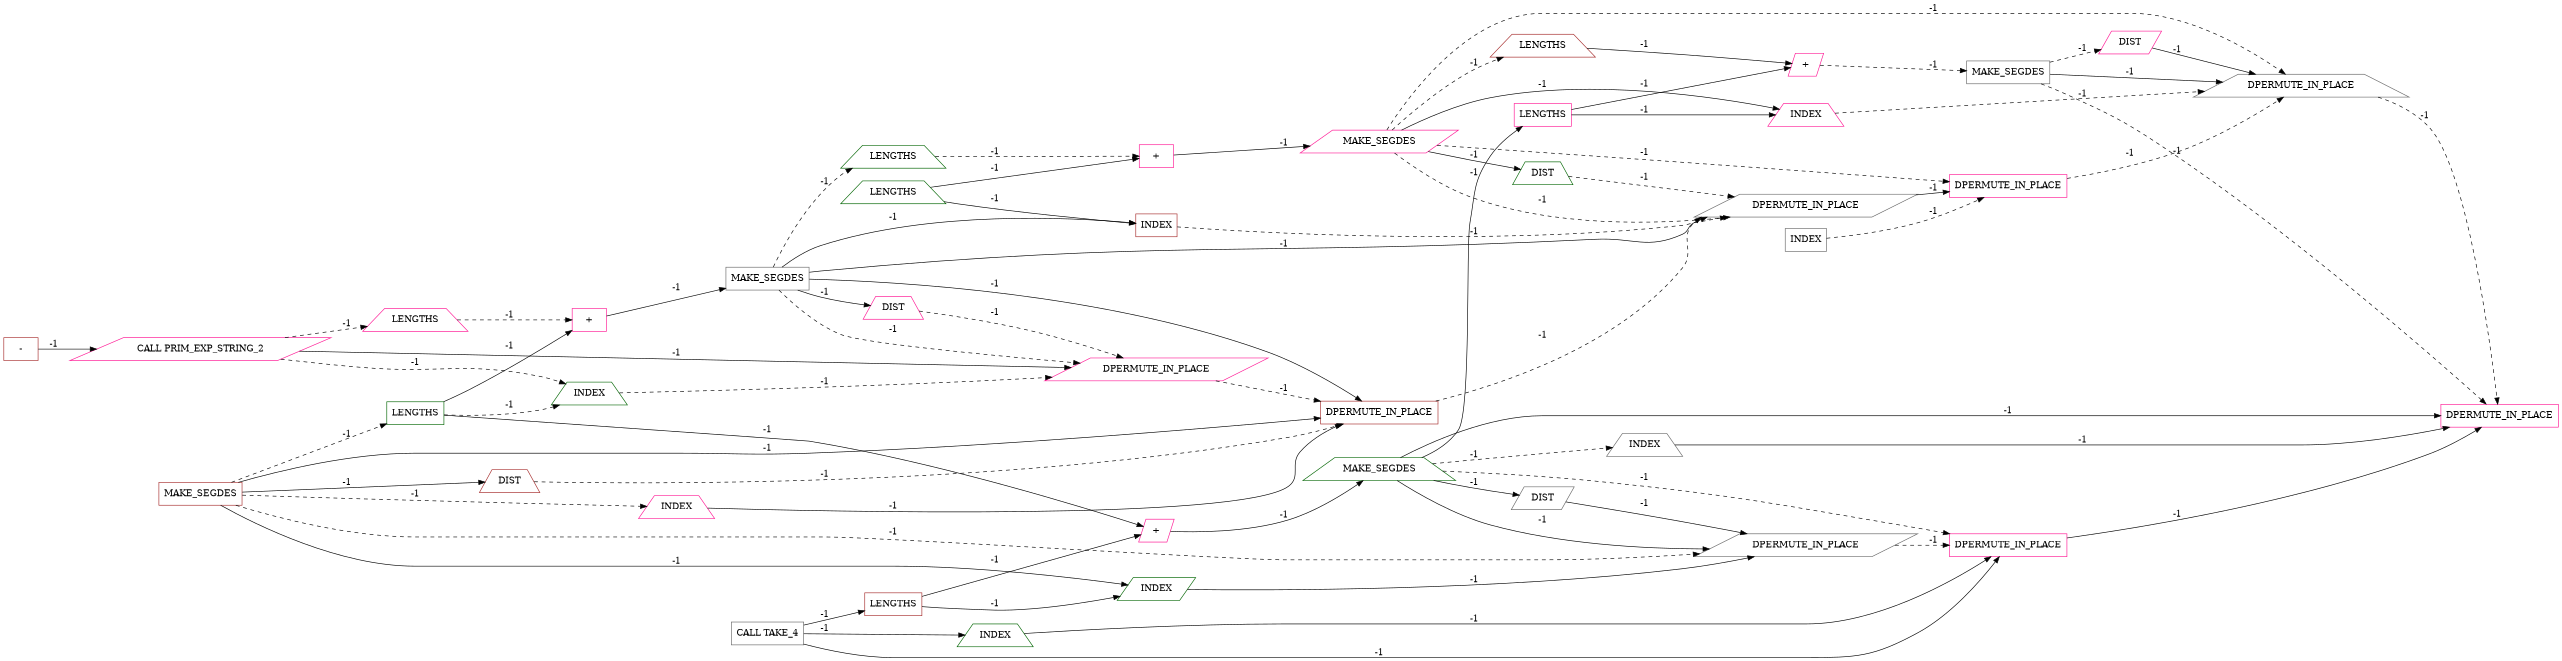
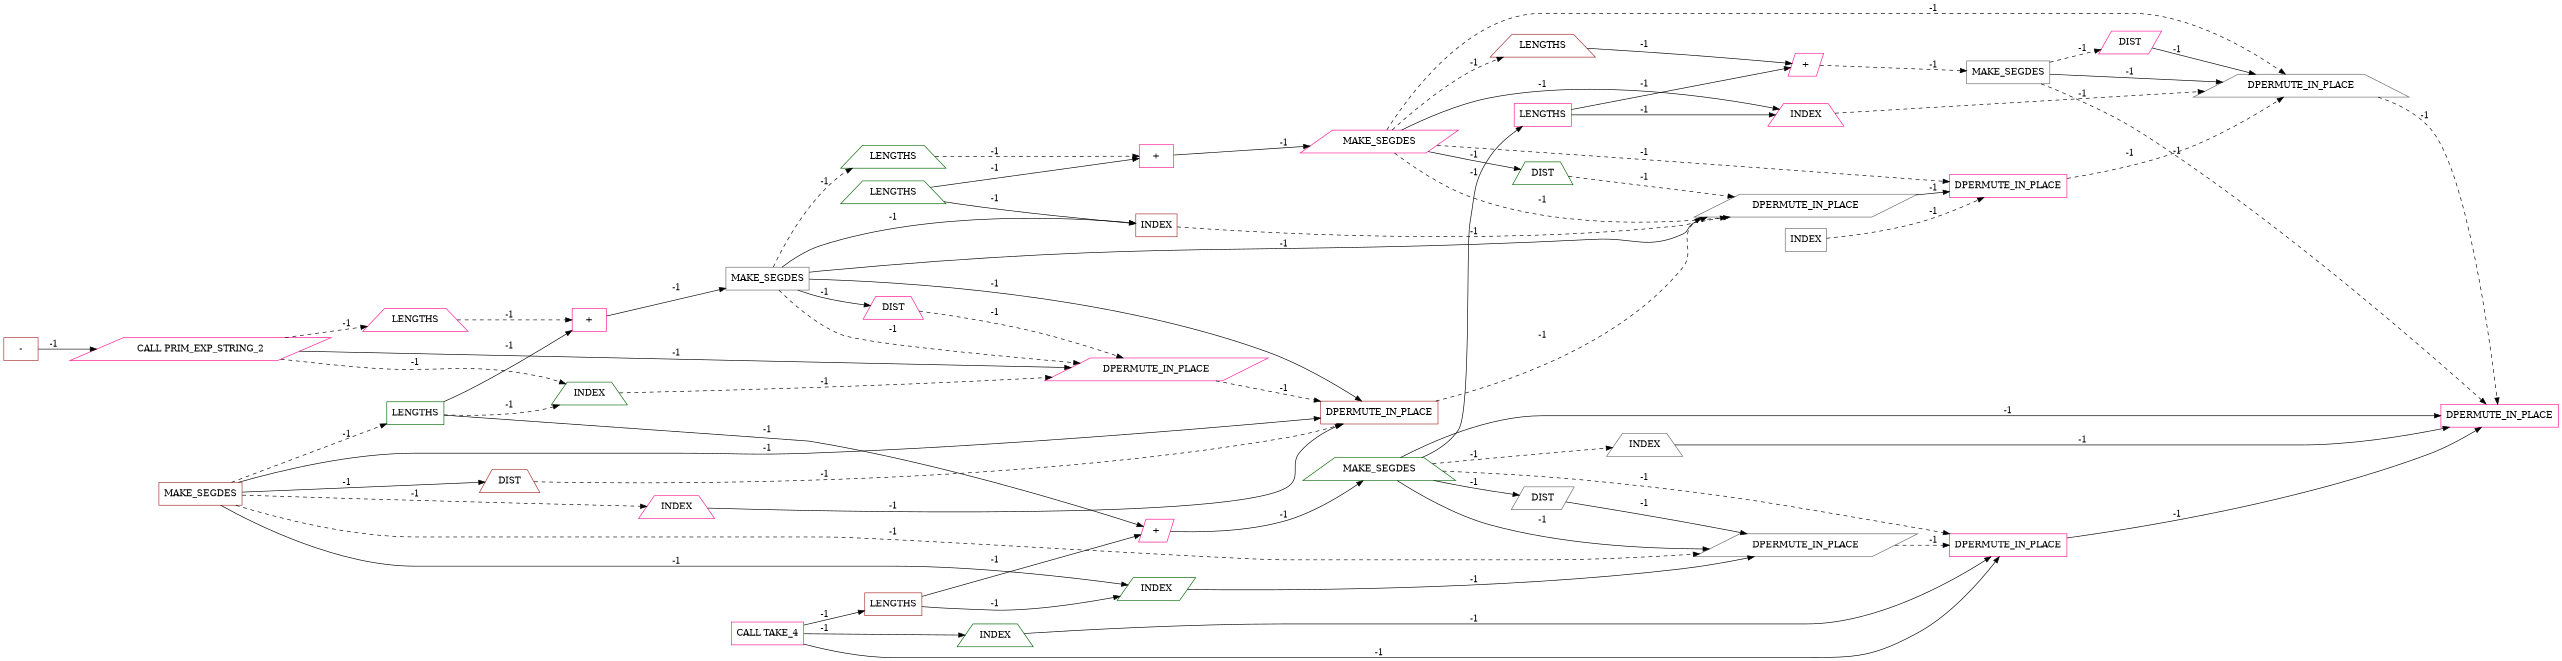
(768, 633) -> (768, 633)
